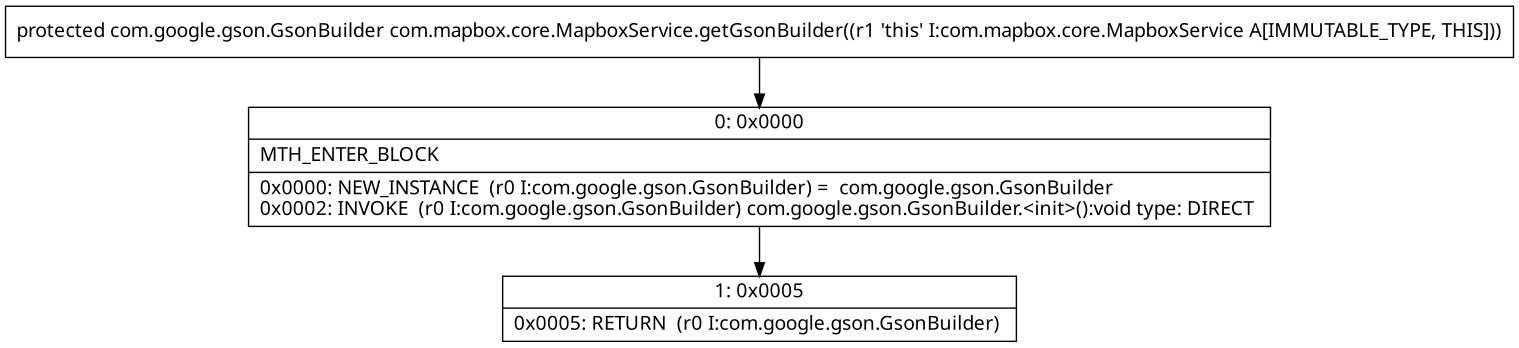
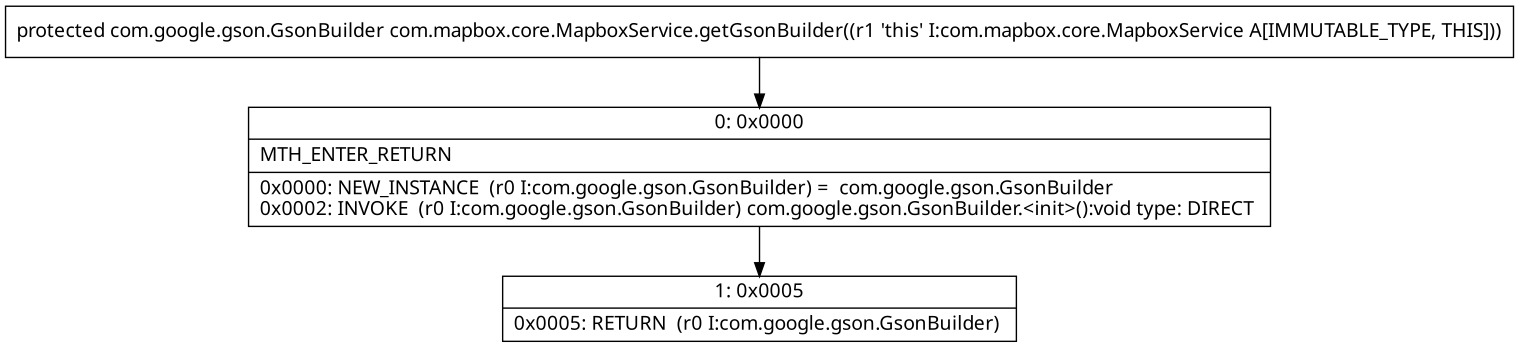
(350, 155) -> (356, 155)
